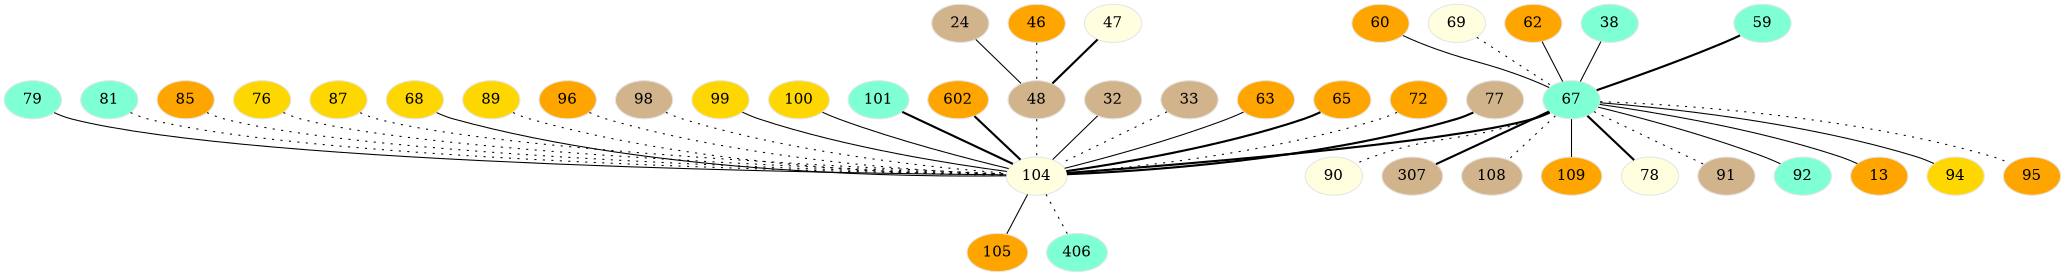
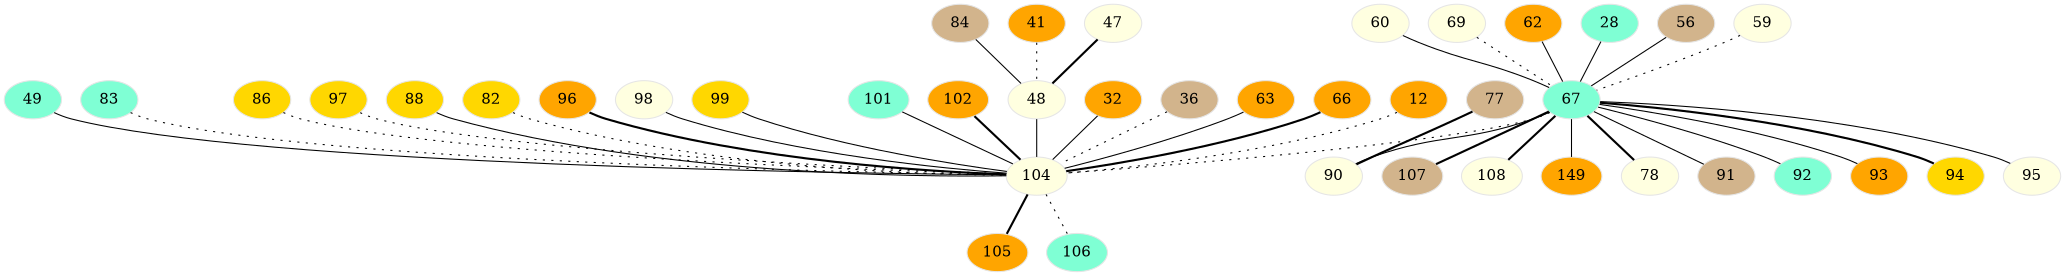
(960, 23) -> (960, 23)
(1037, 23) -> (1037, 23)
(1381, 23) -> (1381, 23)
(1610, 23) -> (1610, 23)
none -> (1686, 23)
(1763, 23) -> (1763, 23)
(1669, 64) -> (1669, 64)
(33, 100) -> (33, 100)
(109, 100) -> (109, 100)
(186, 100) -> none
(262, 100) -> (262, 100)
(338, 100) -> (338, 100)
(415, 100) -> (415, 100)
(491, 100) -> (491, 100)
(644, 100) -> (644, 100)
(799, 100) -> none
(958, 100) -> (958, 100)
(1037, 100) -> (1037, 100)
(1113, 100) -> (1113, 100)
(1190, 100) -> (1190, 100)
(1342, 100) -> (1342, 100)
(1419, 100) -> (1419, 100)
(1807, 119) -> (1807, 119)
(1769, 123) -> (1769, 123)
(958, 138) -> (958, 138)
(1037, 138) -> (1037, 138)
(1453, 138) -> (1453, 138)
(1532, 138) -> (1532, 138)
(1649, 138) -> (1649, 138)
(1382, 144) -> (1310, 152)
(834, 153) -> (834, 153)
(1272, 156) -> (1432, 130)
(796, 157) -> (796, 157)
(1412, 176) -> (1412, 176)
(1492, 176) -> (1492, 176)
(1572, 176) -> (1572, 176)
(1879, 176) -> (1879, 176)
(2032, 176) -> (2032, 176)
(1017, 214) -> (1017, 214)
(1077, 253) -> (1077, 253)
